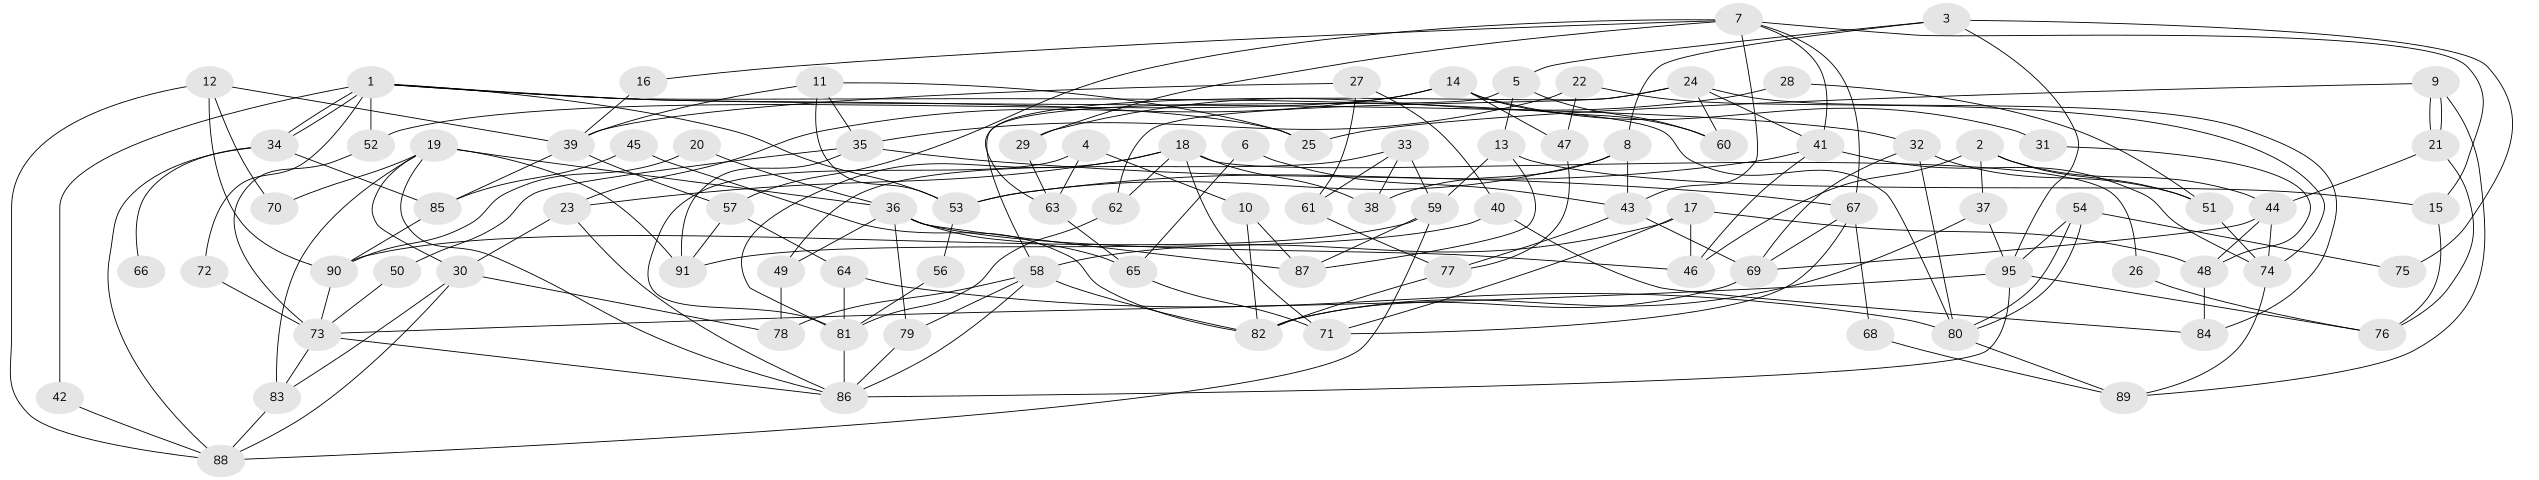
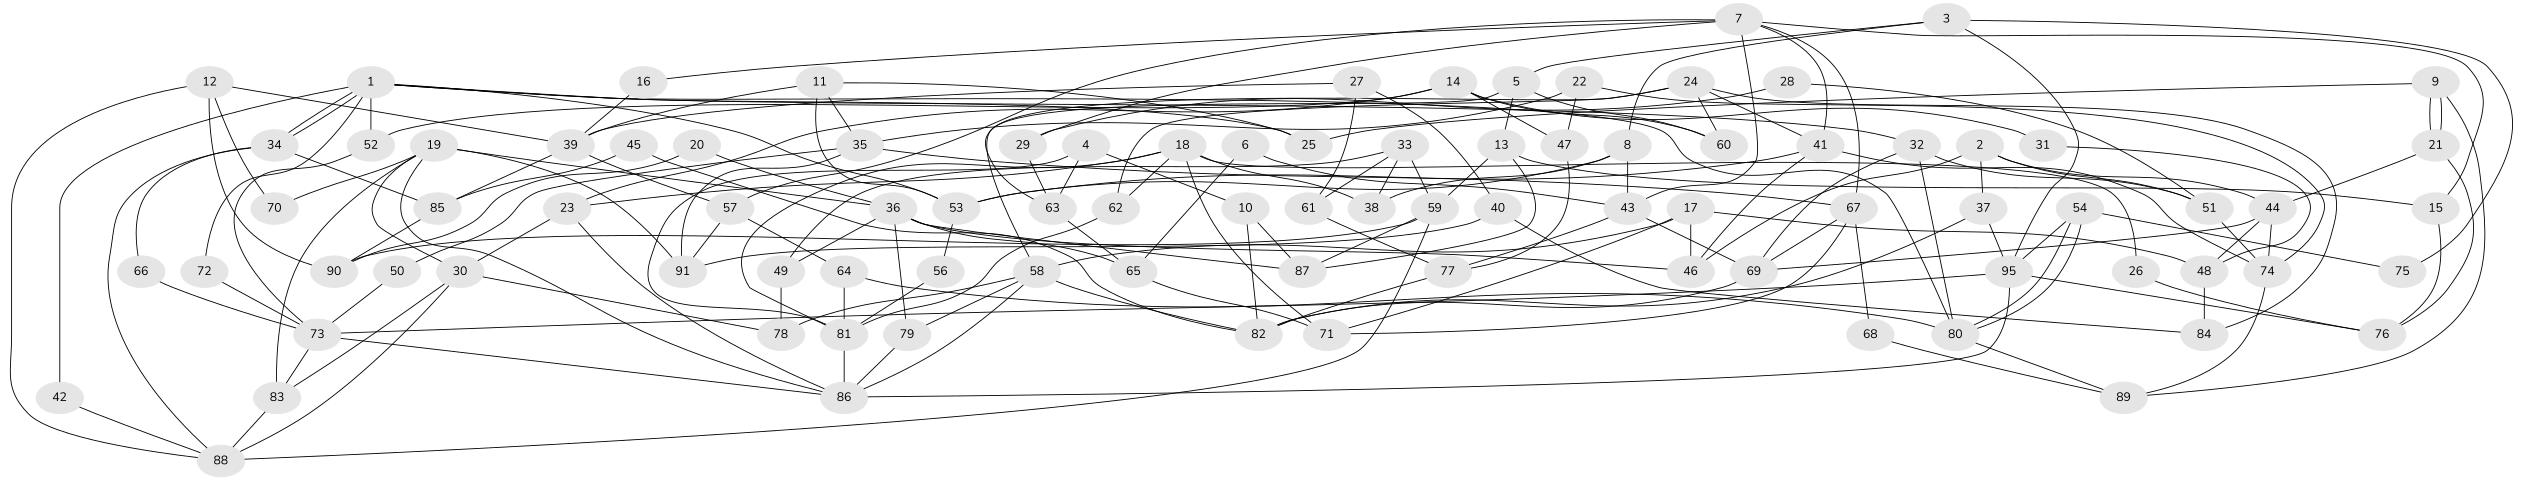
(326, 303) -> (227, 307)
